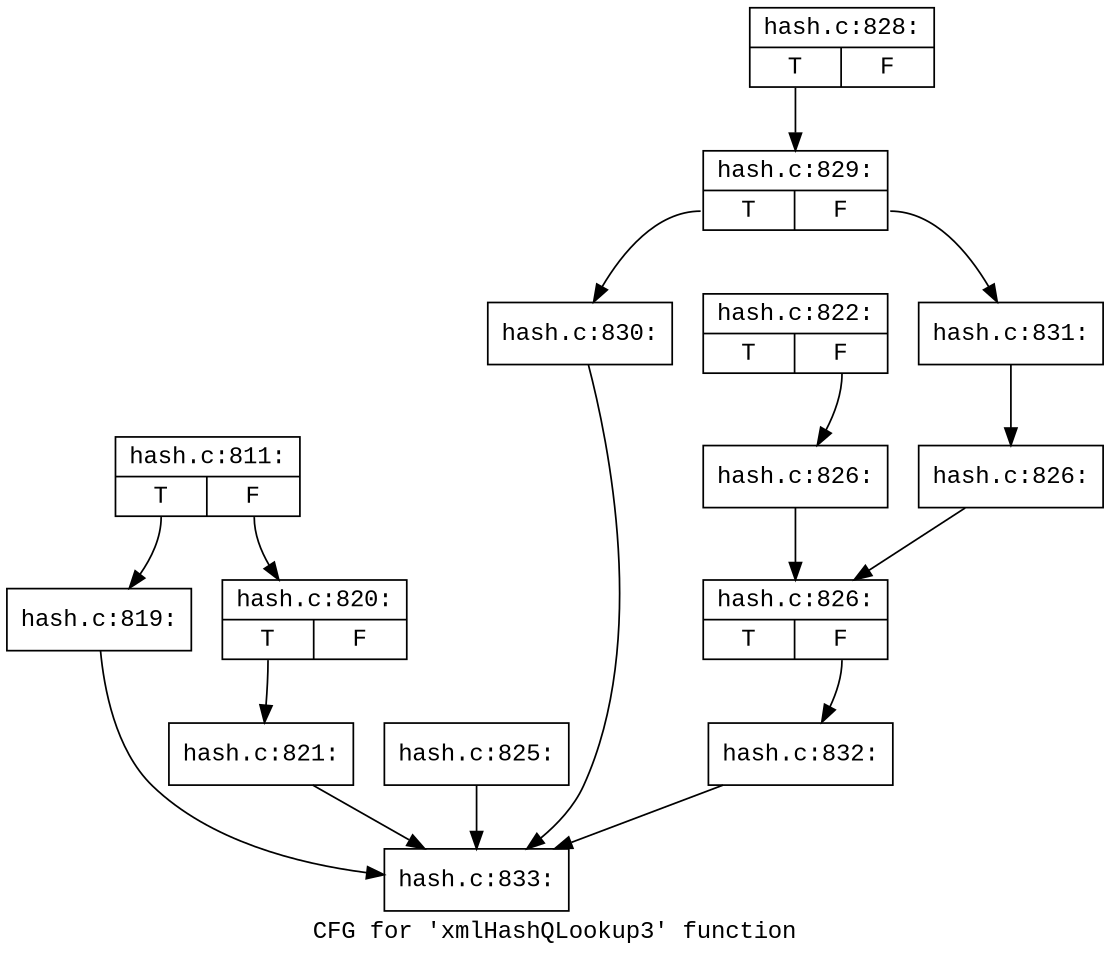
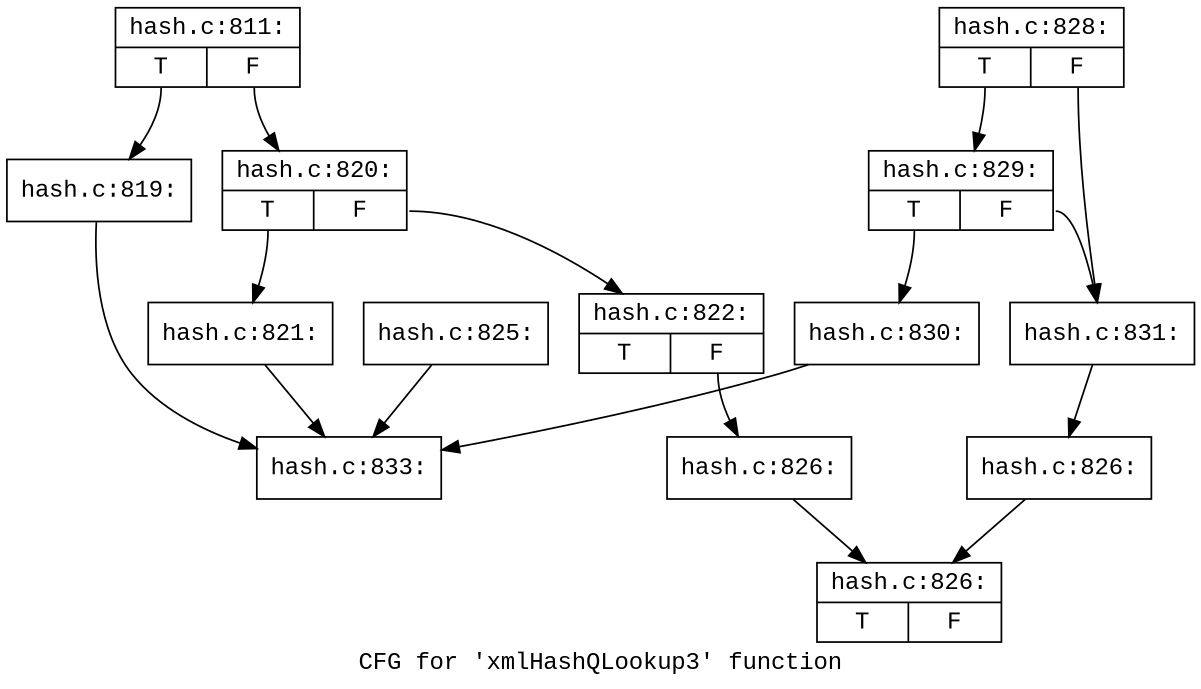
none -> (1083, 187)
none -> (513, 234)
(801, 754) -> none
